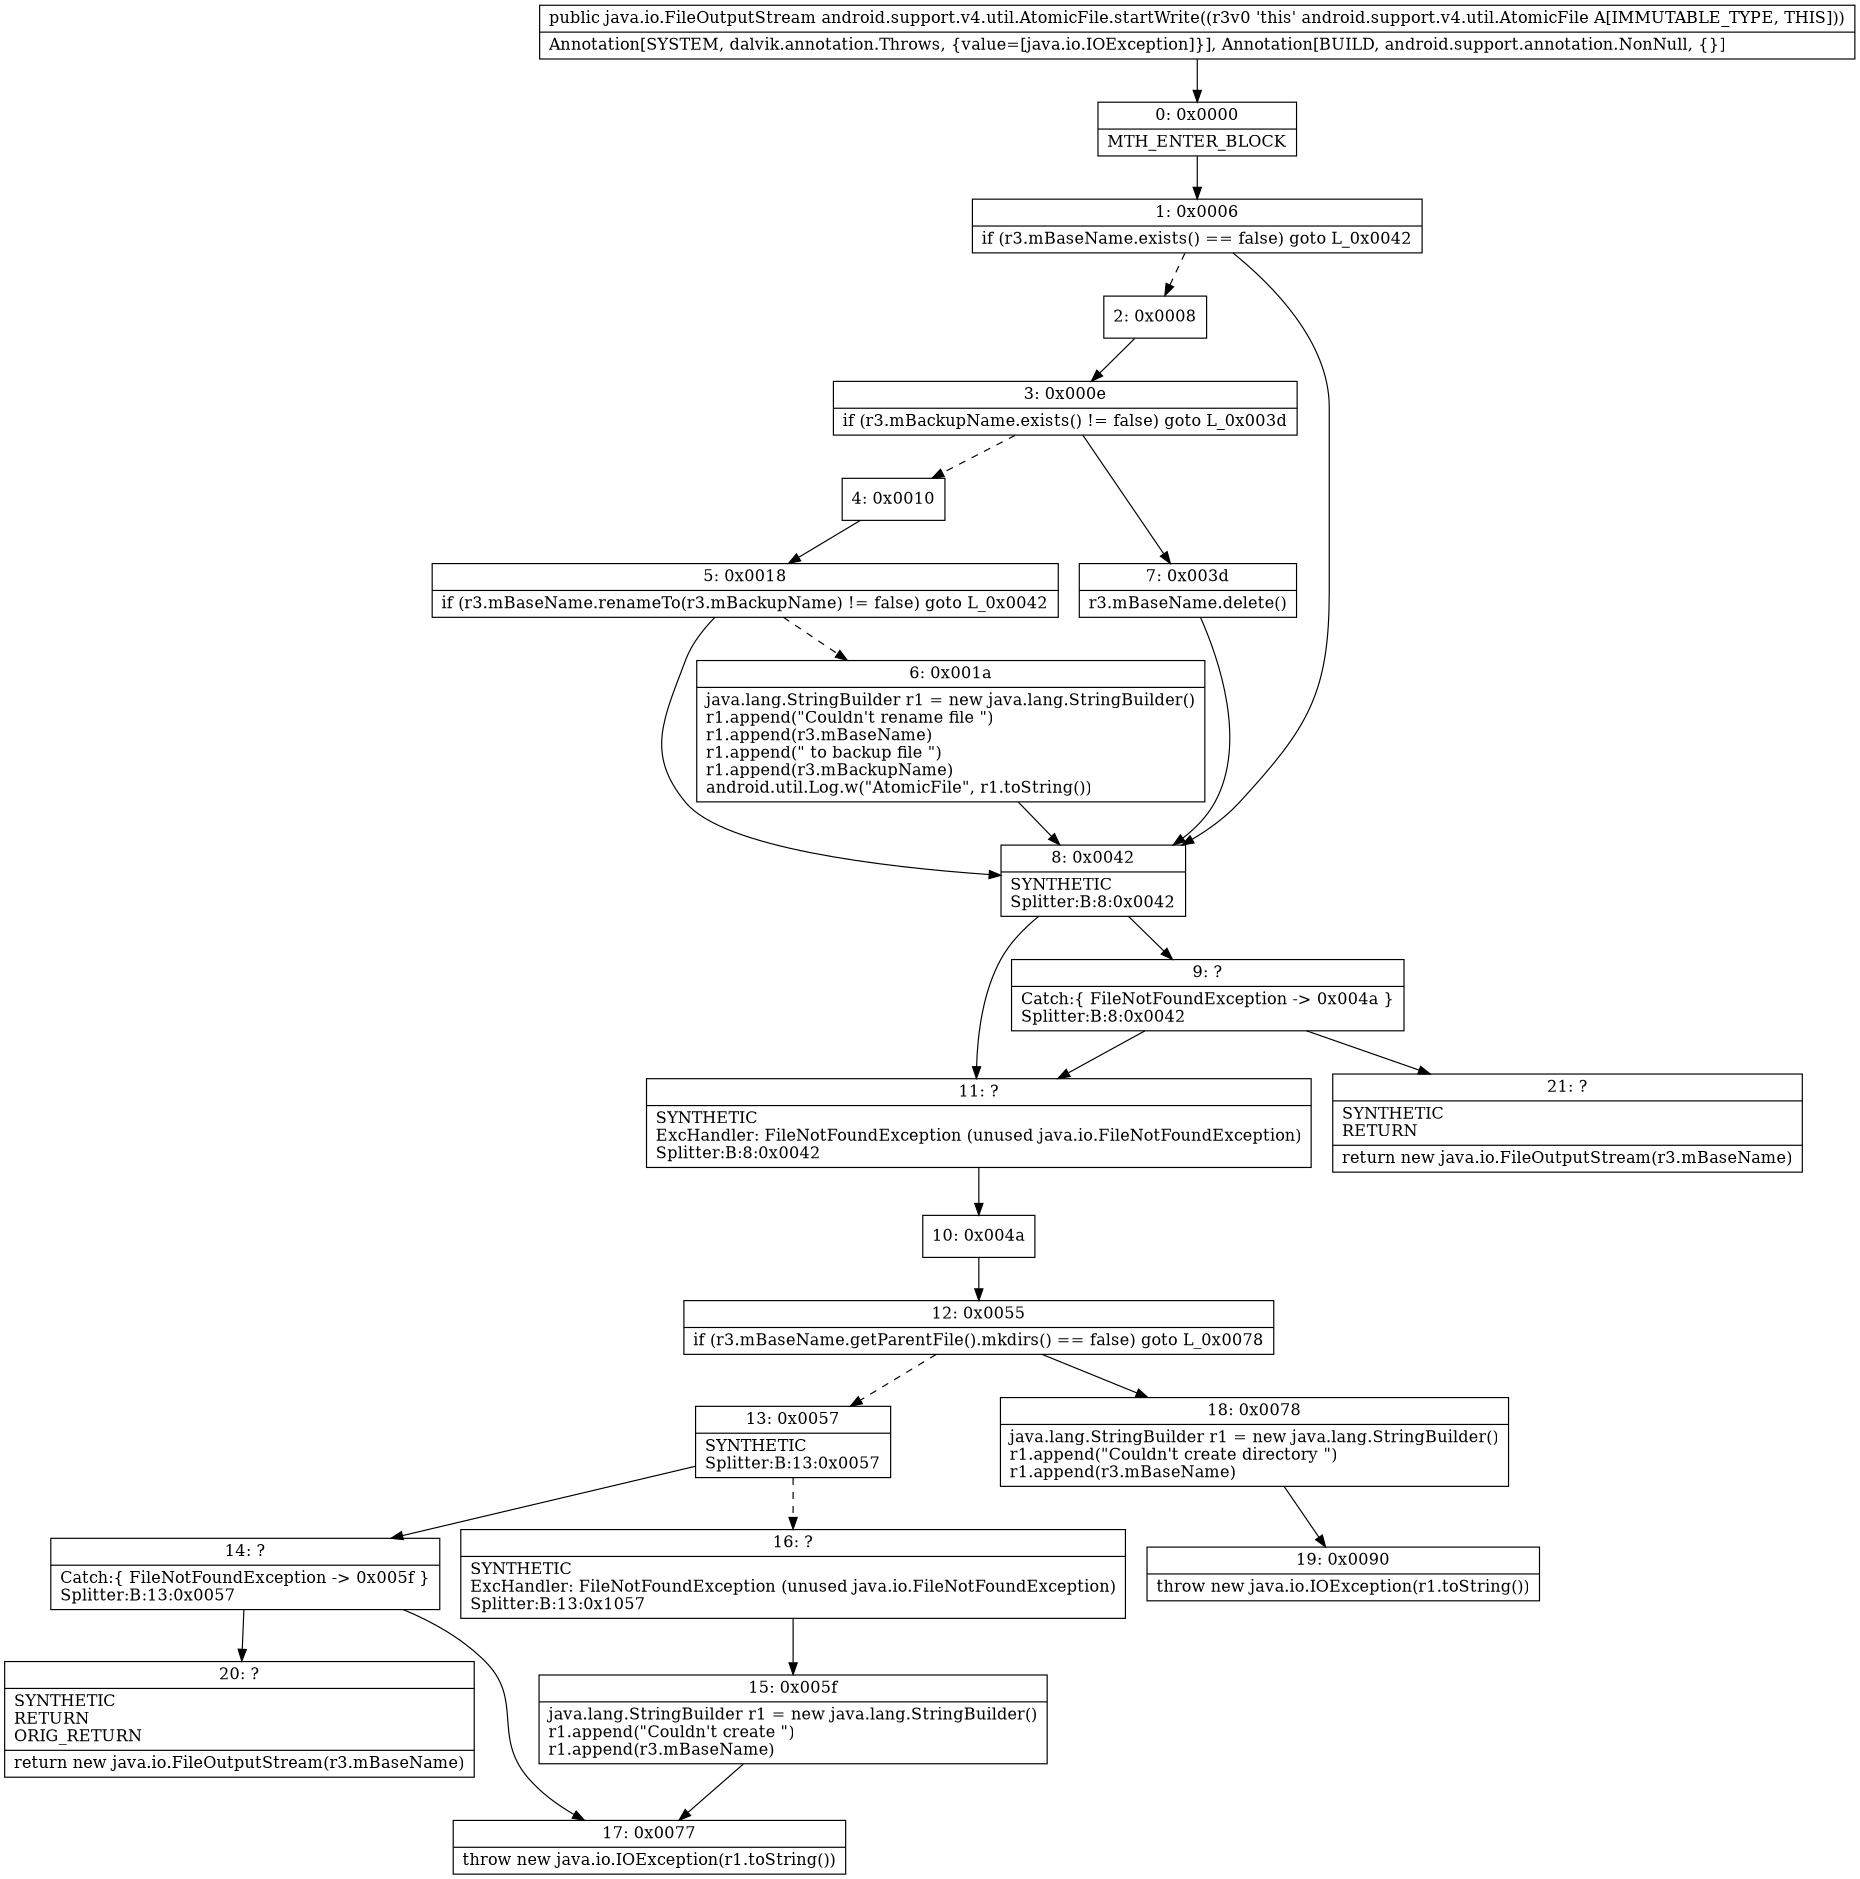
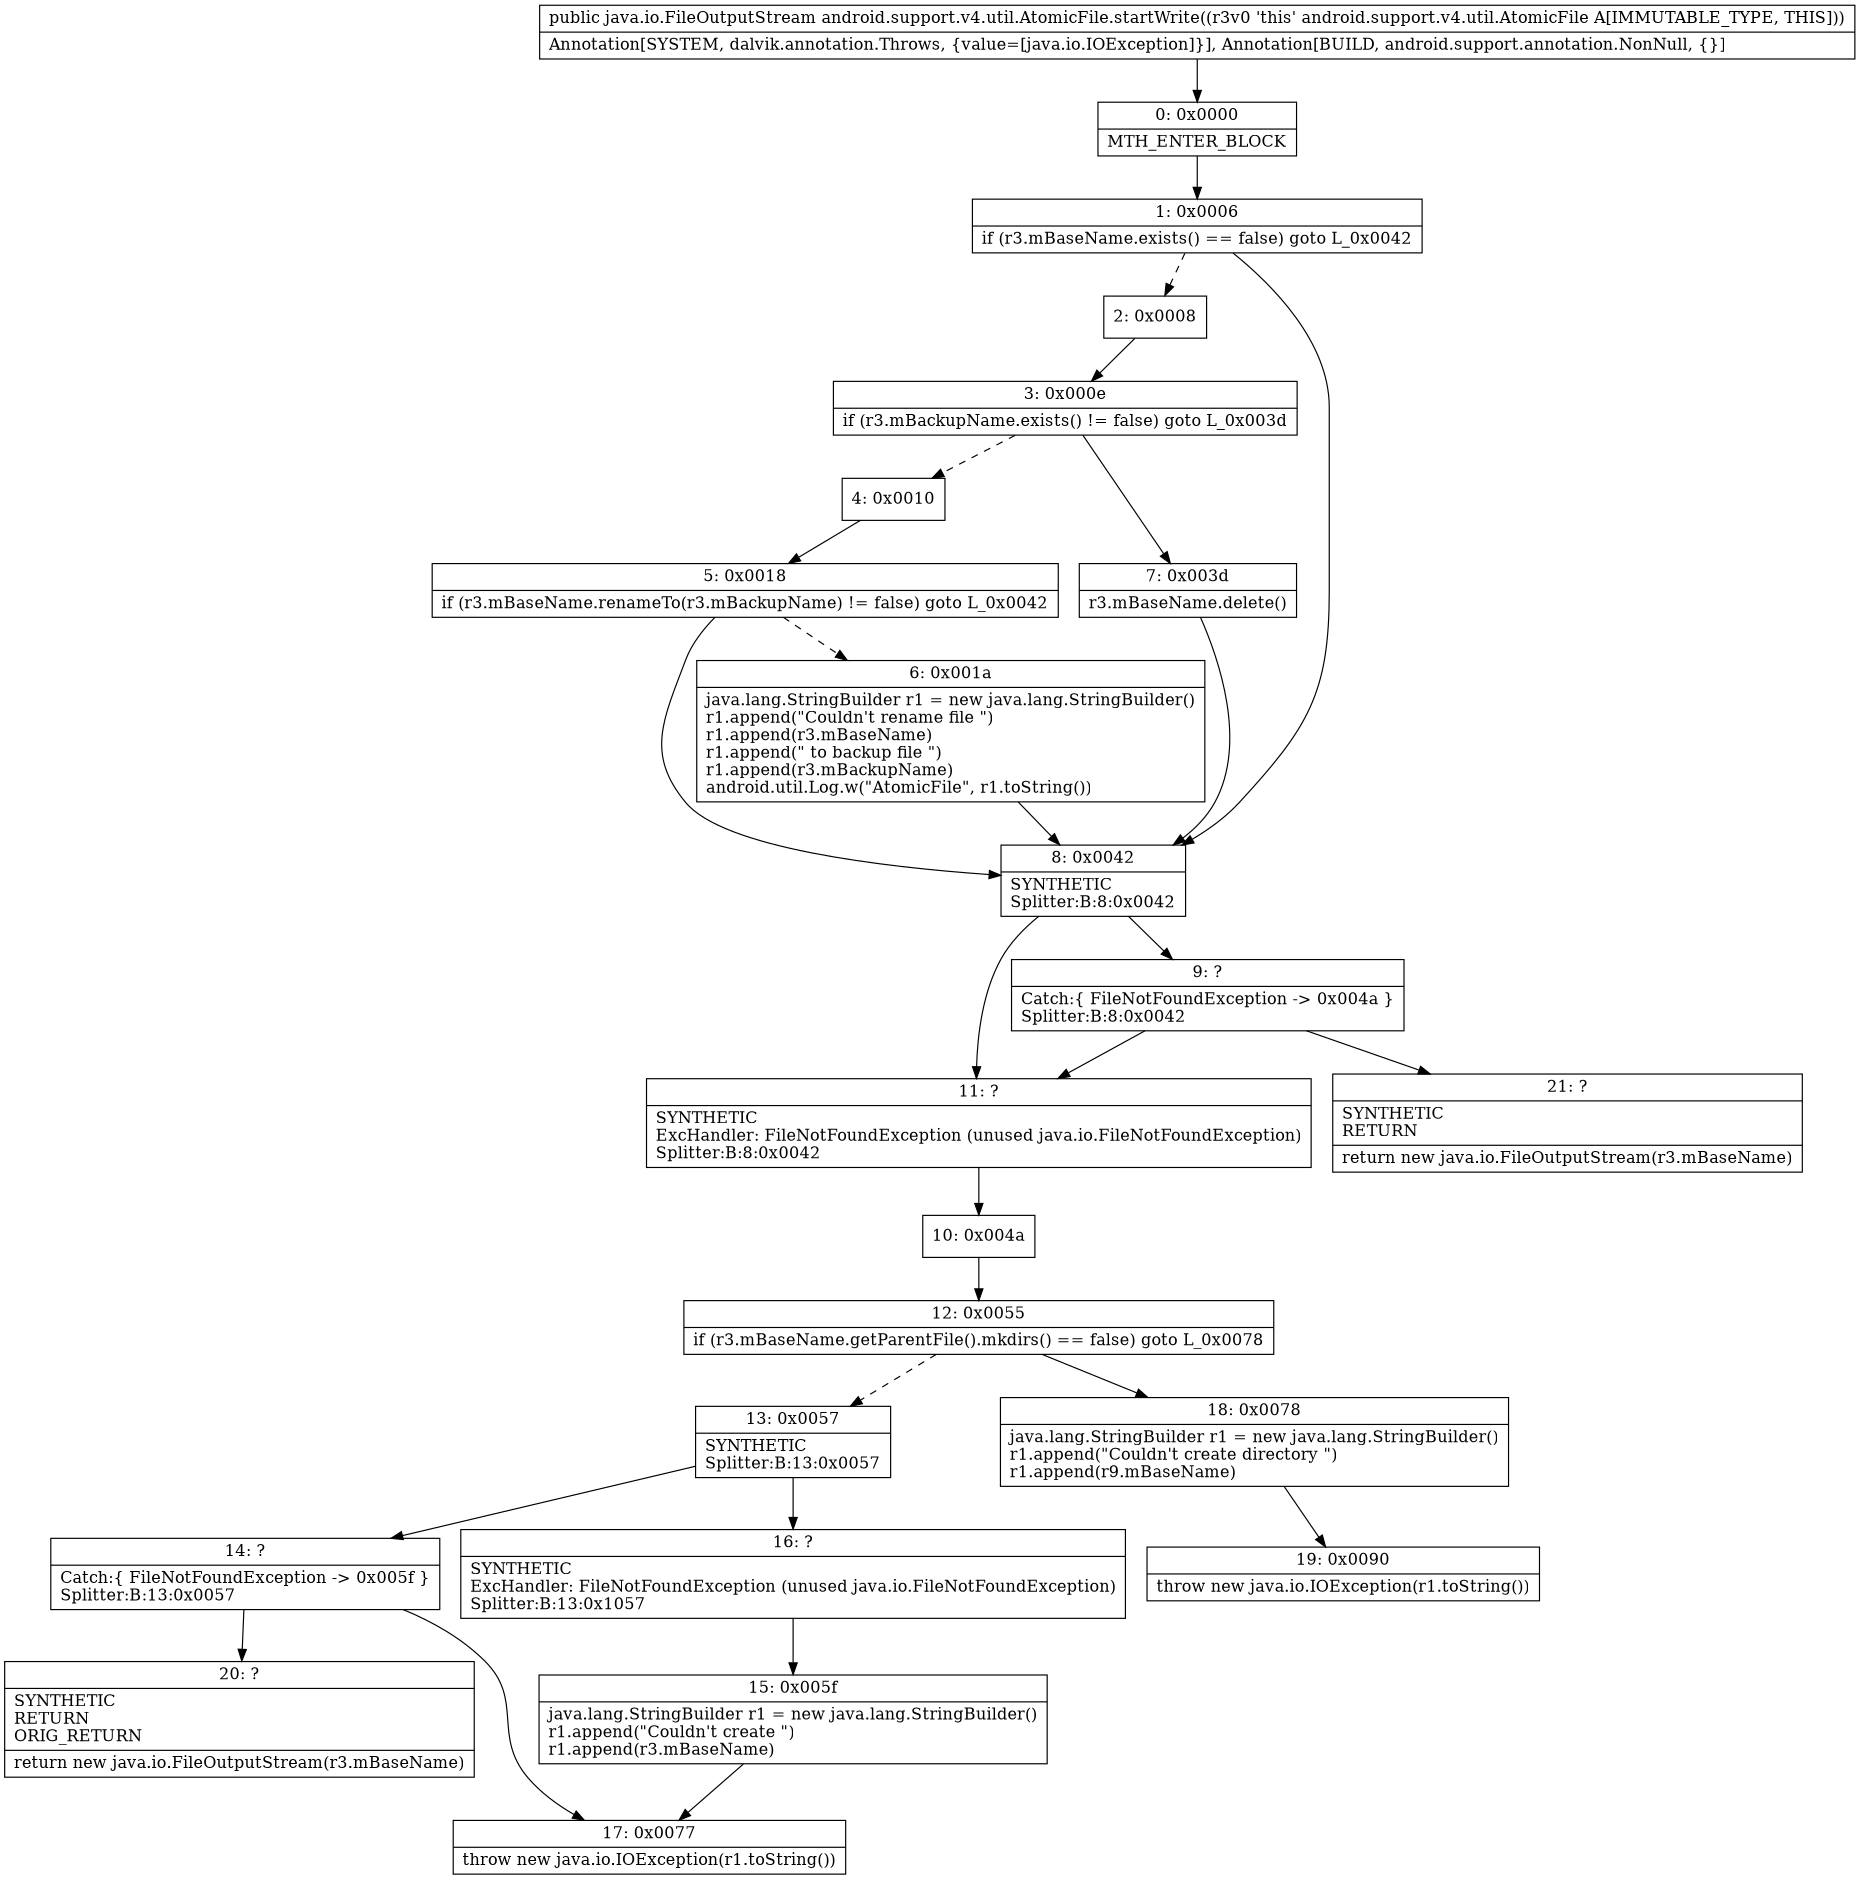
(1123, 1472) -> (1123, 1472)
(793, 1497) -> (793, 1497)
